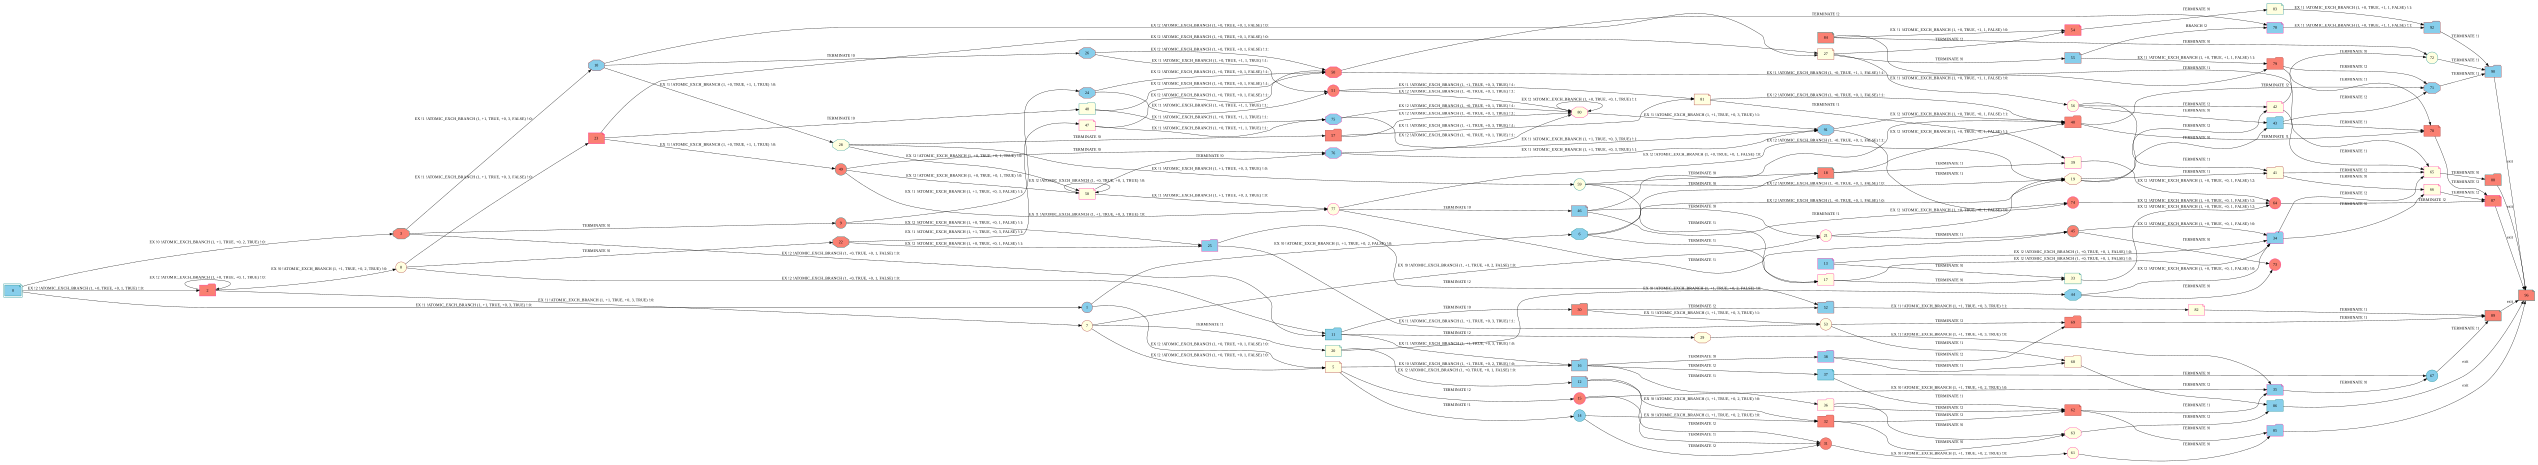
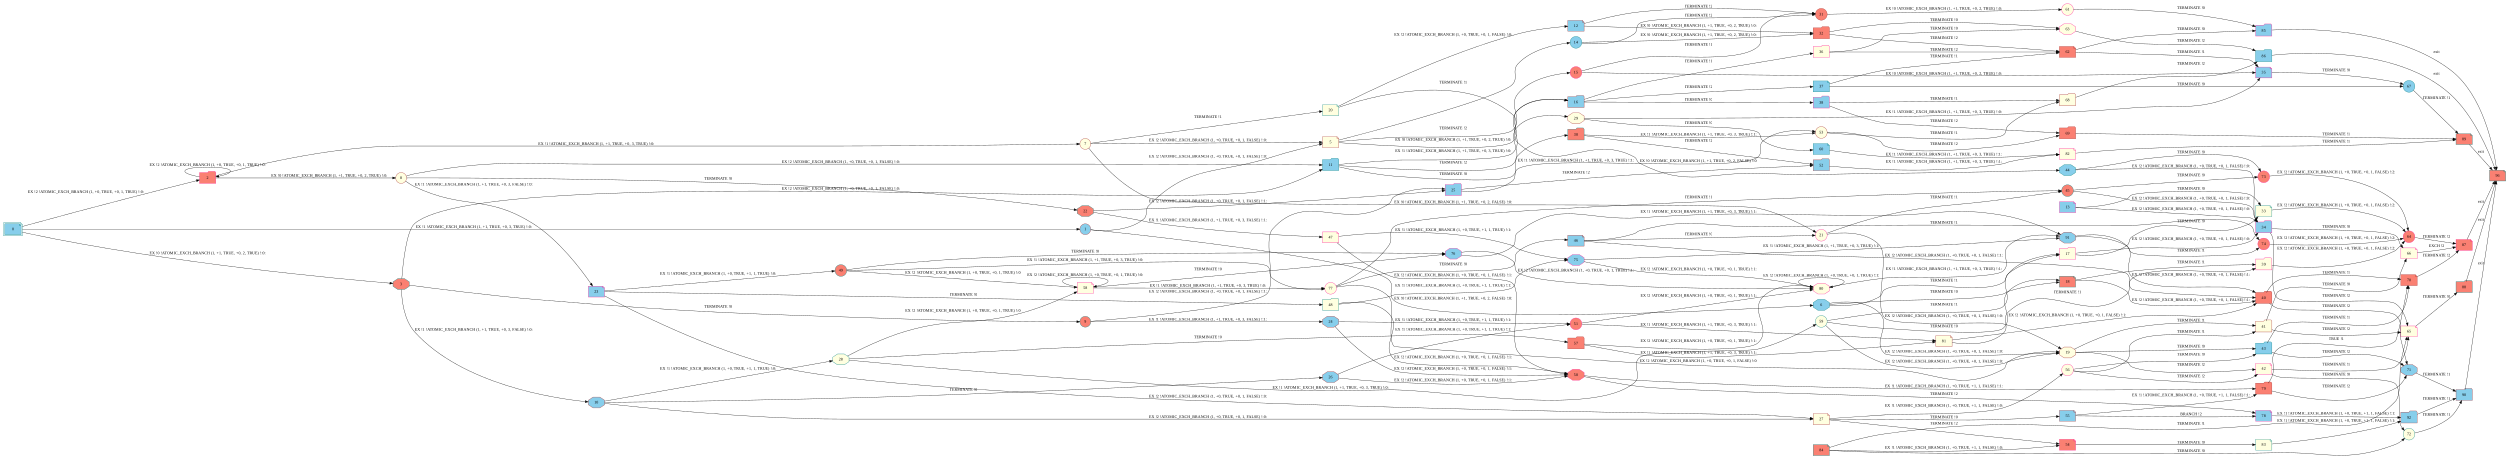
(2354, 79) -> (2336, 339)
(596, 138) -> (596, 292)
none -> (1821, 149)
none -> (2350, 180)
(2466, 192) -> (2437, 246)
